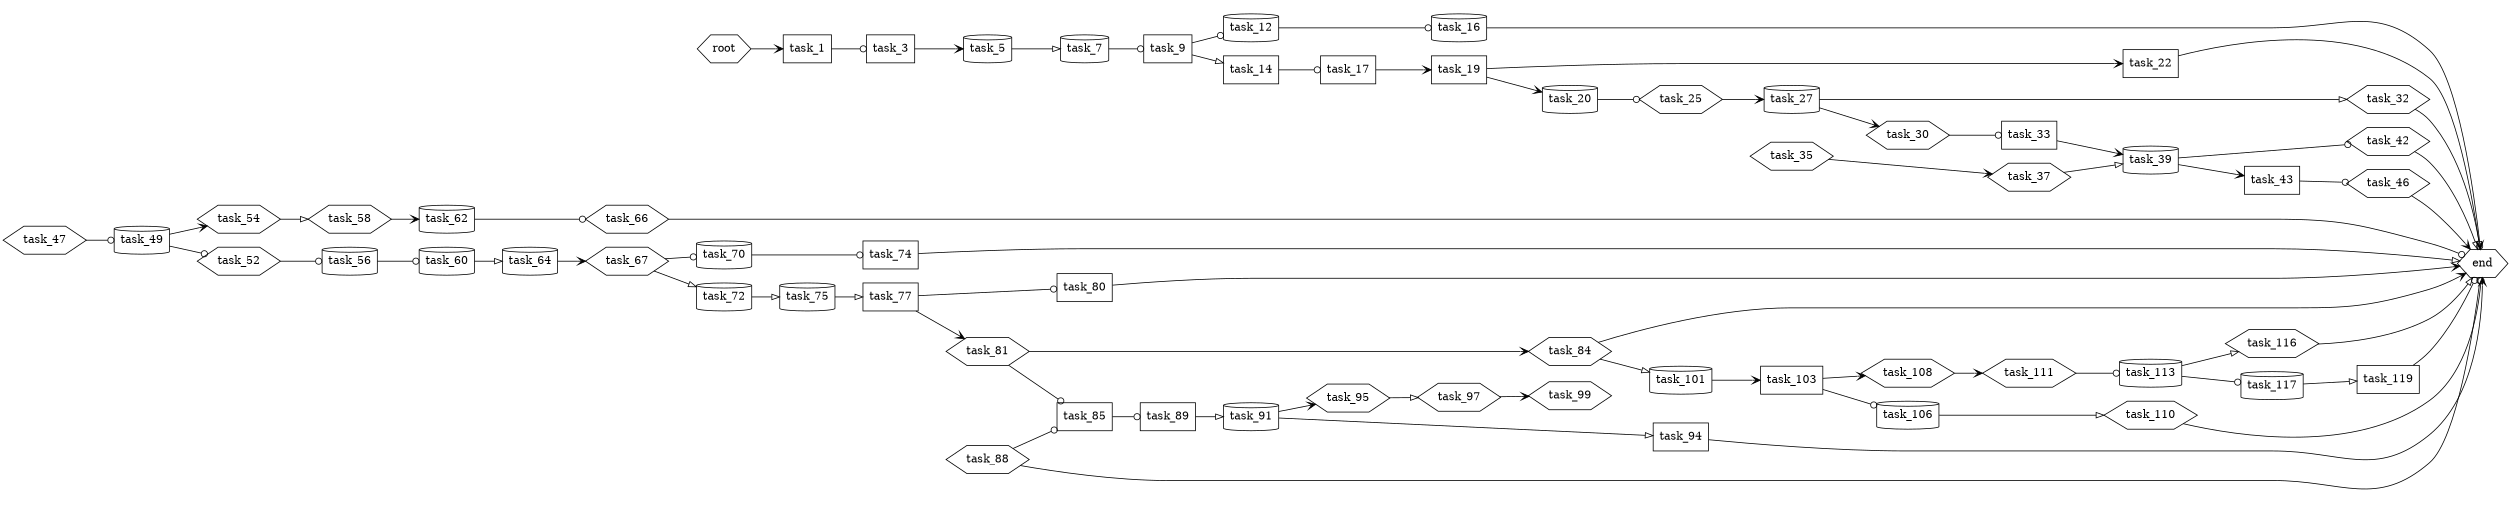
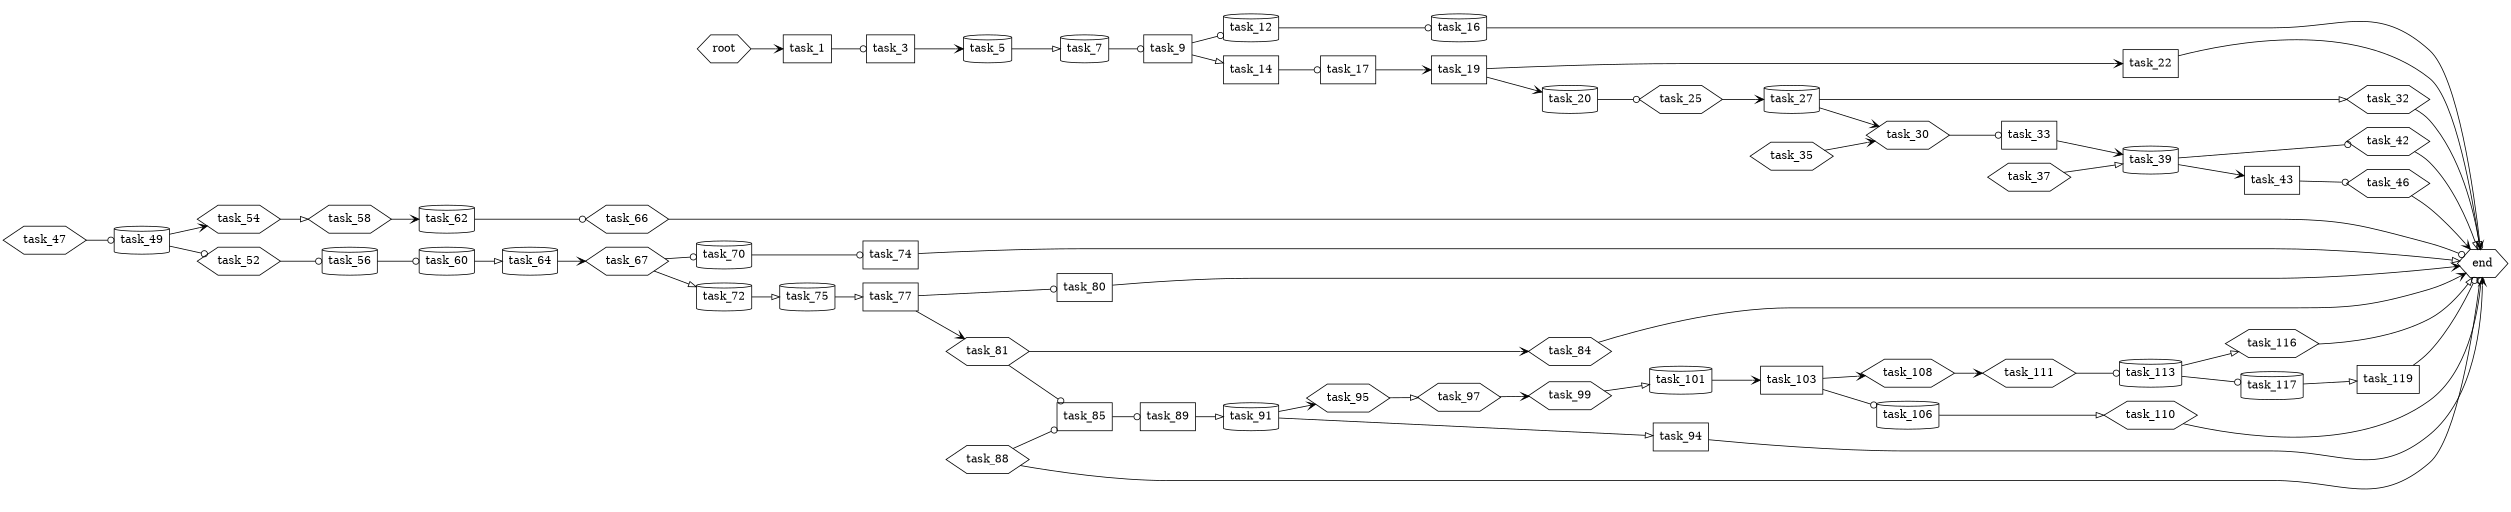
(1906, 166) -> (1846, 146)
(1621, 365) -> (1623, 388)
